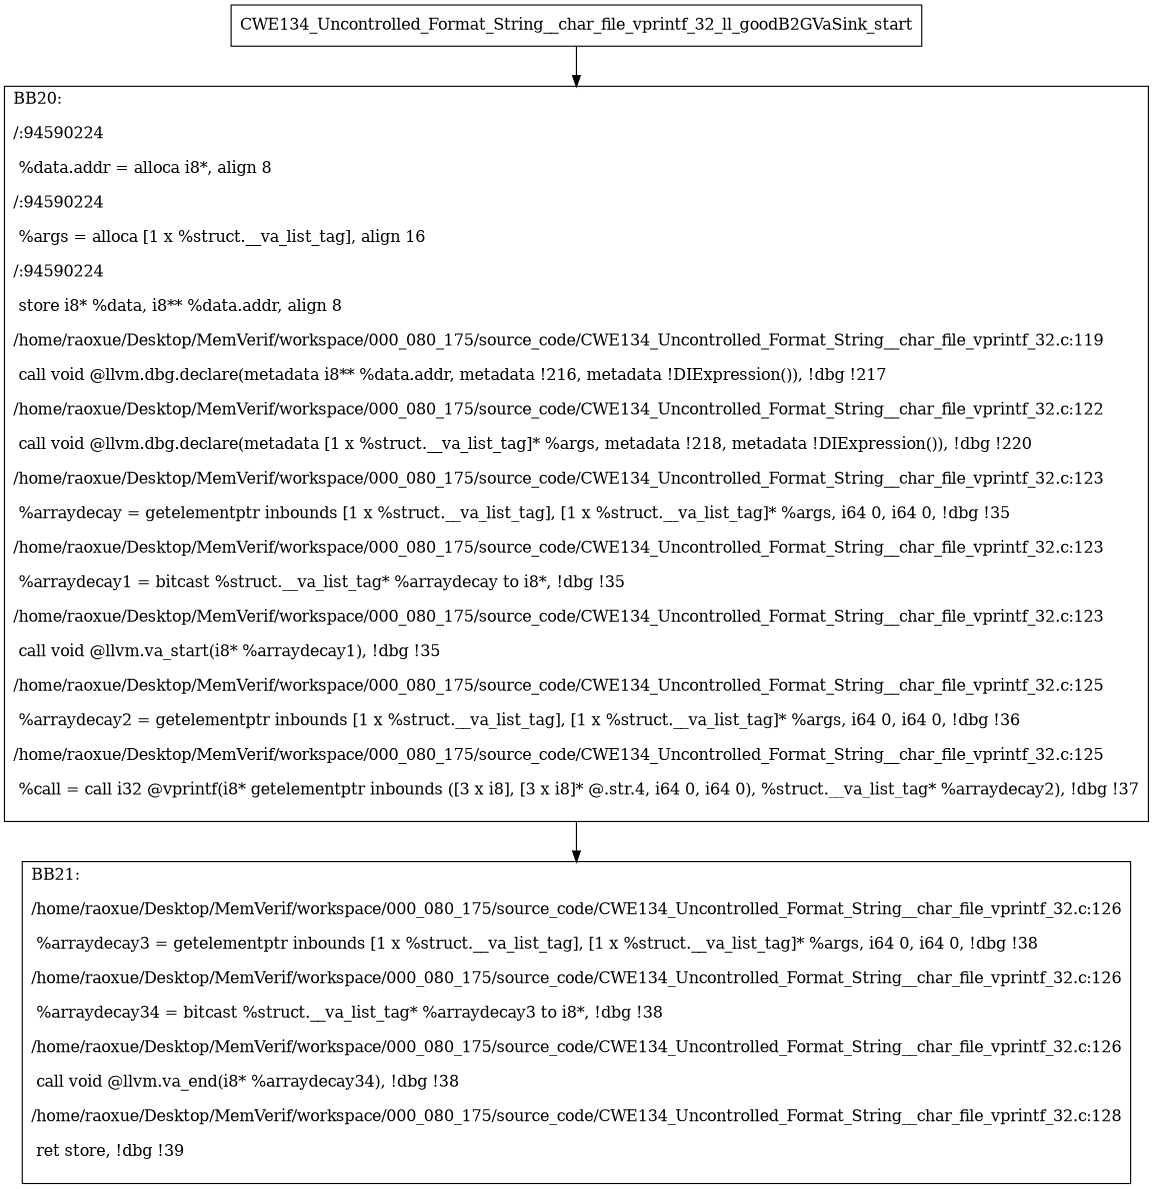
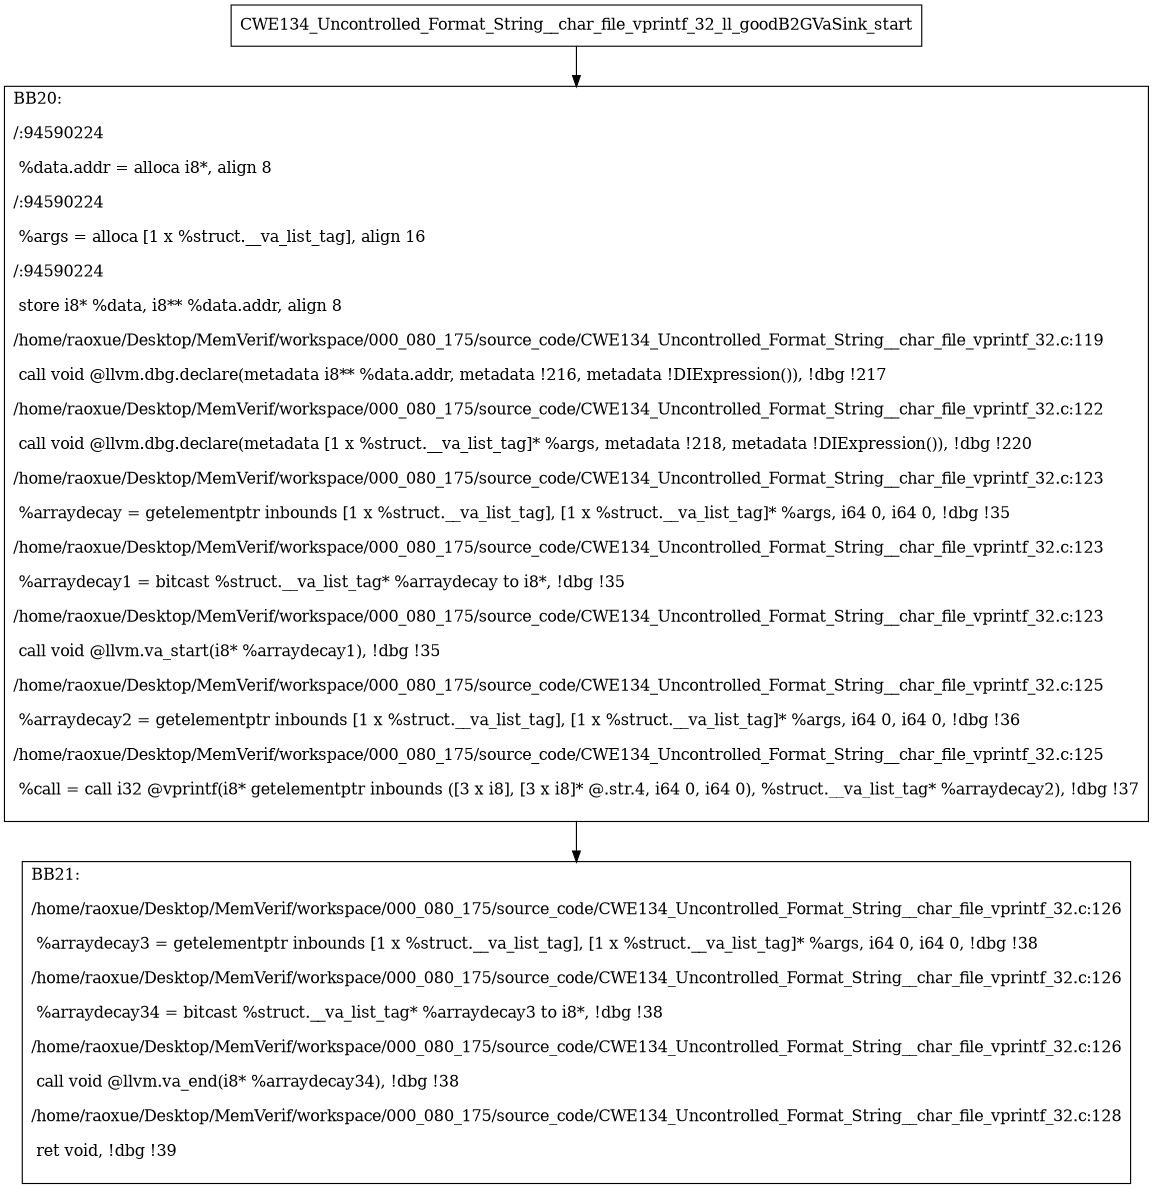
(108, 1151) -> (104, 1151)
